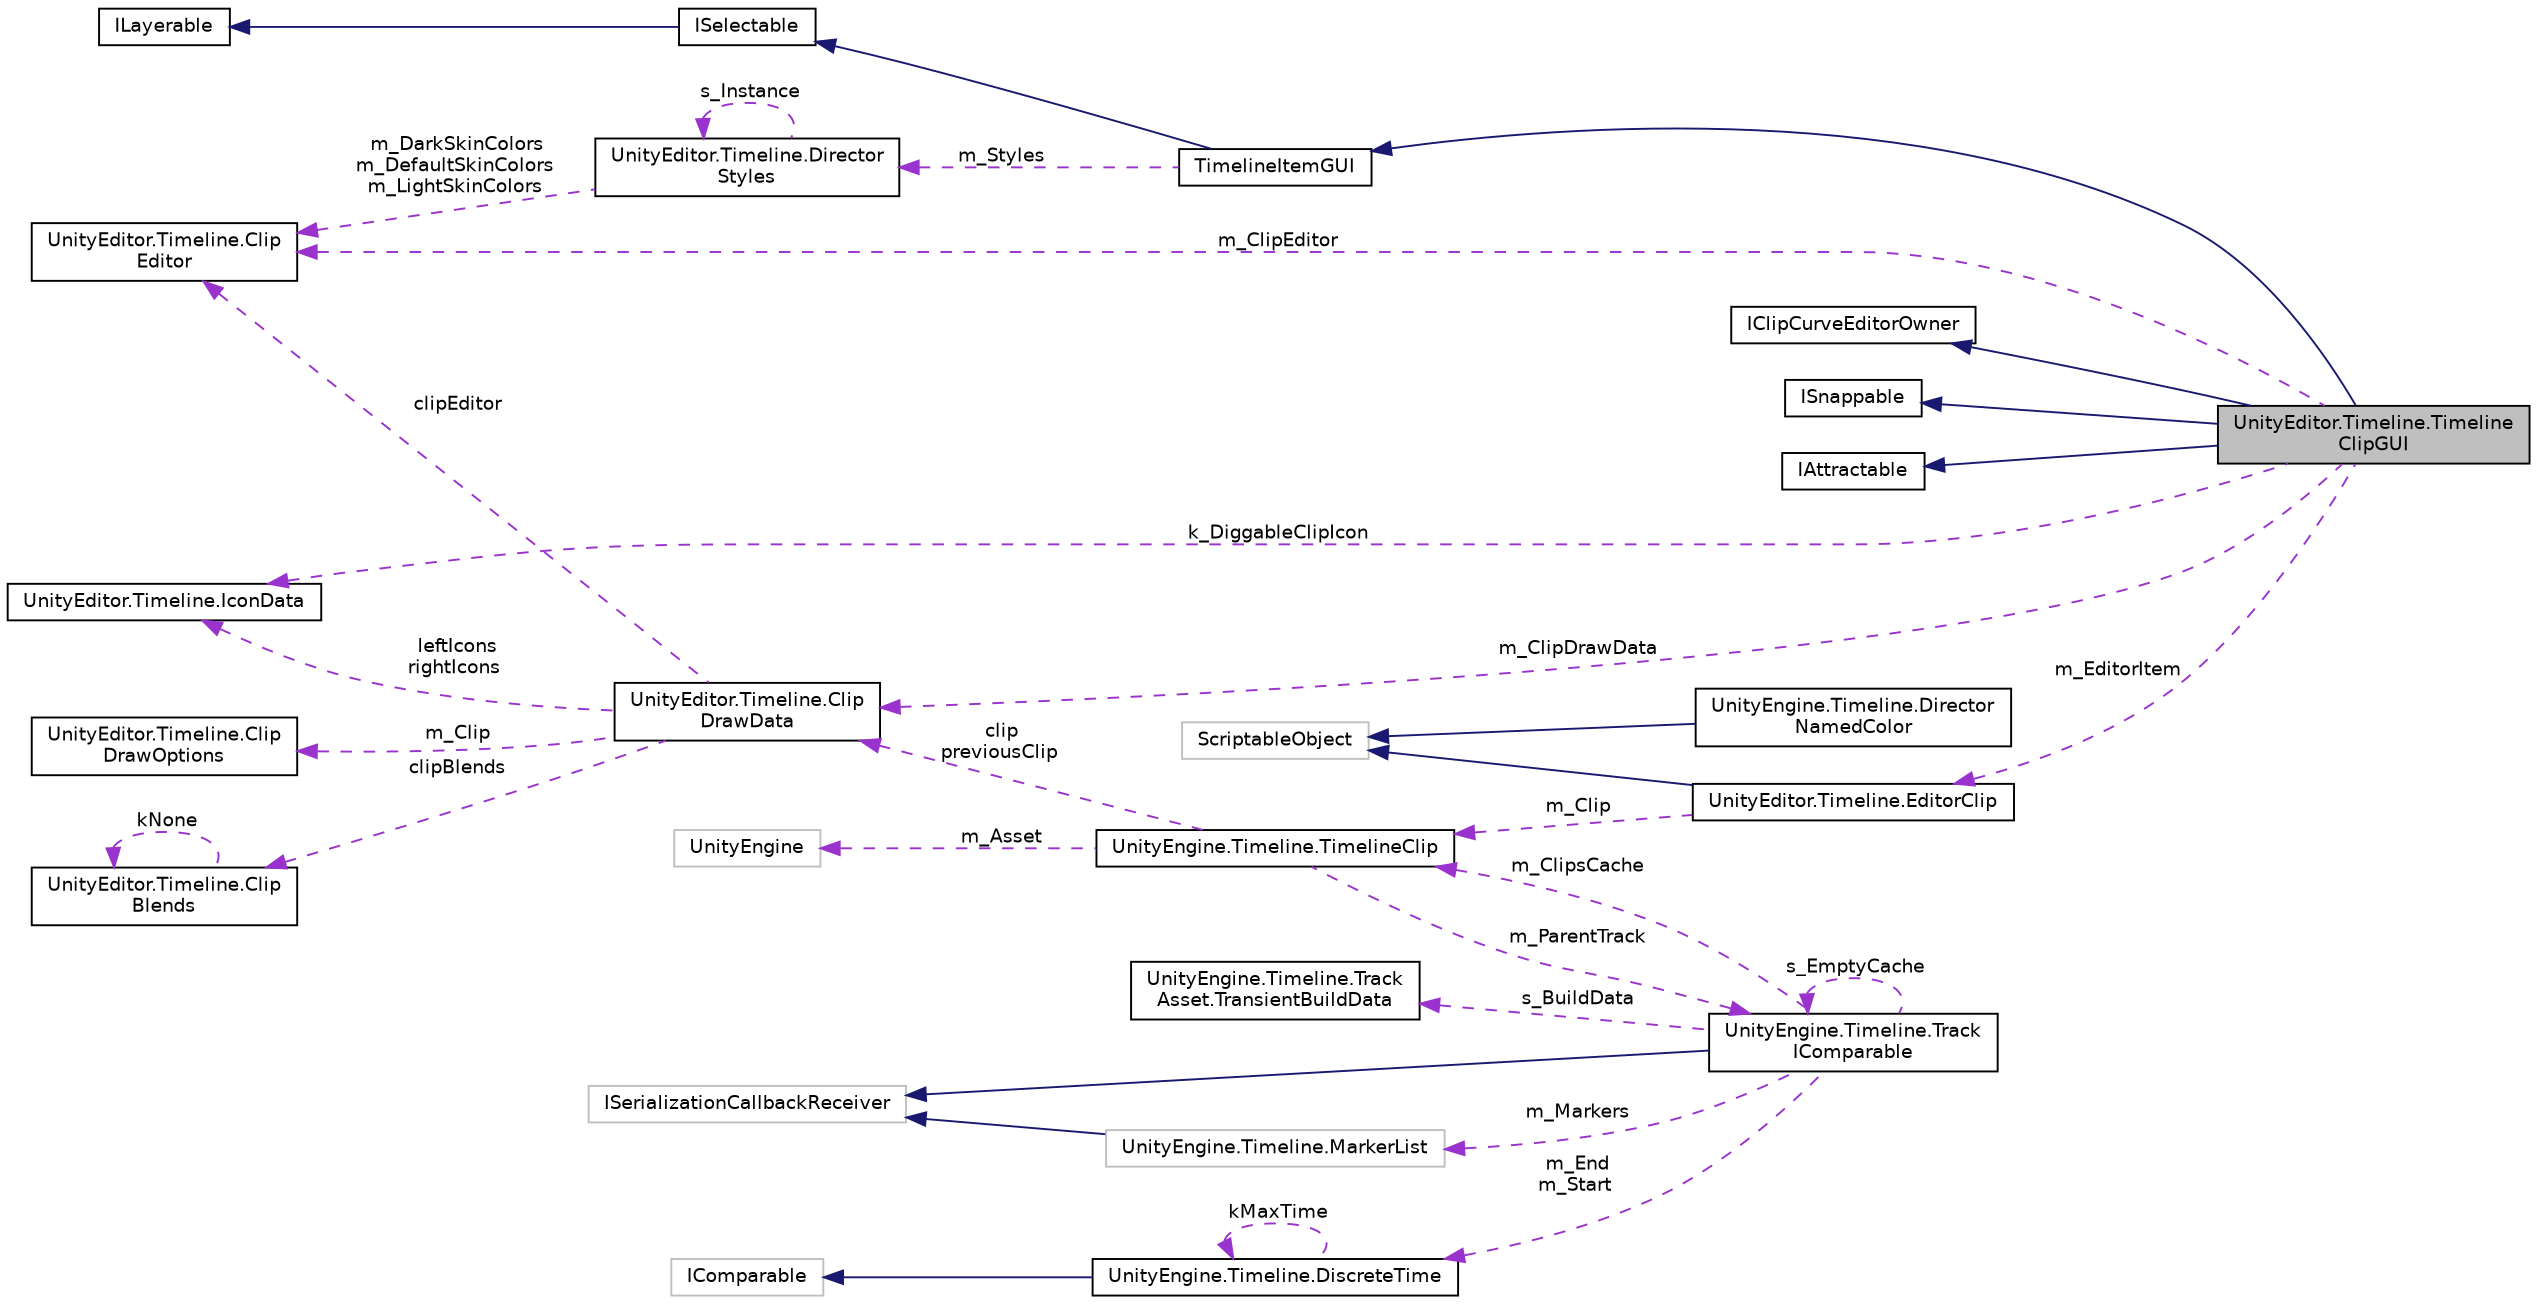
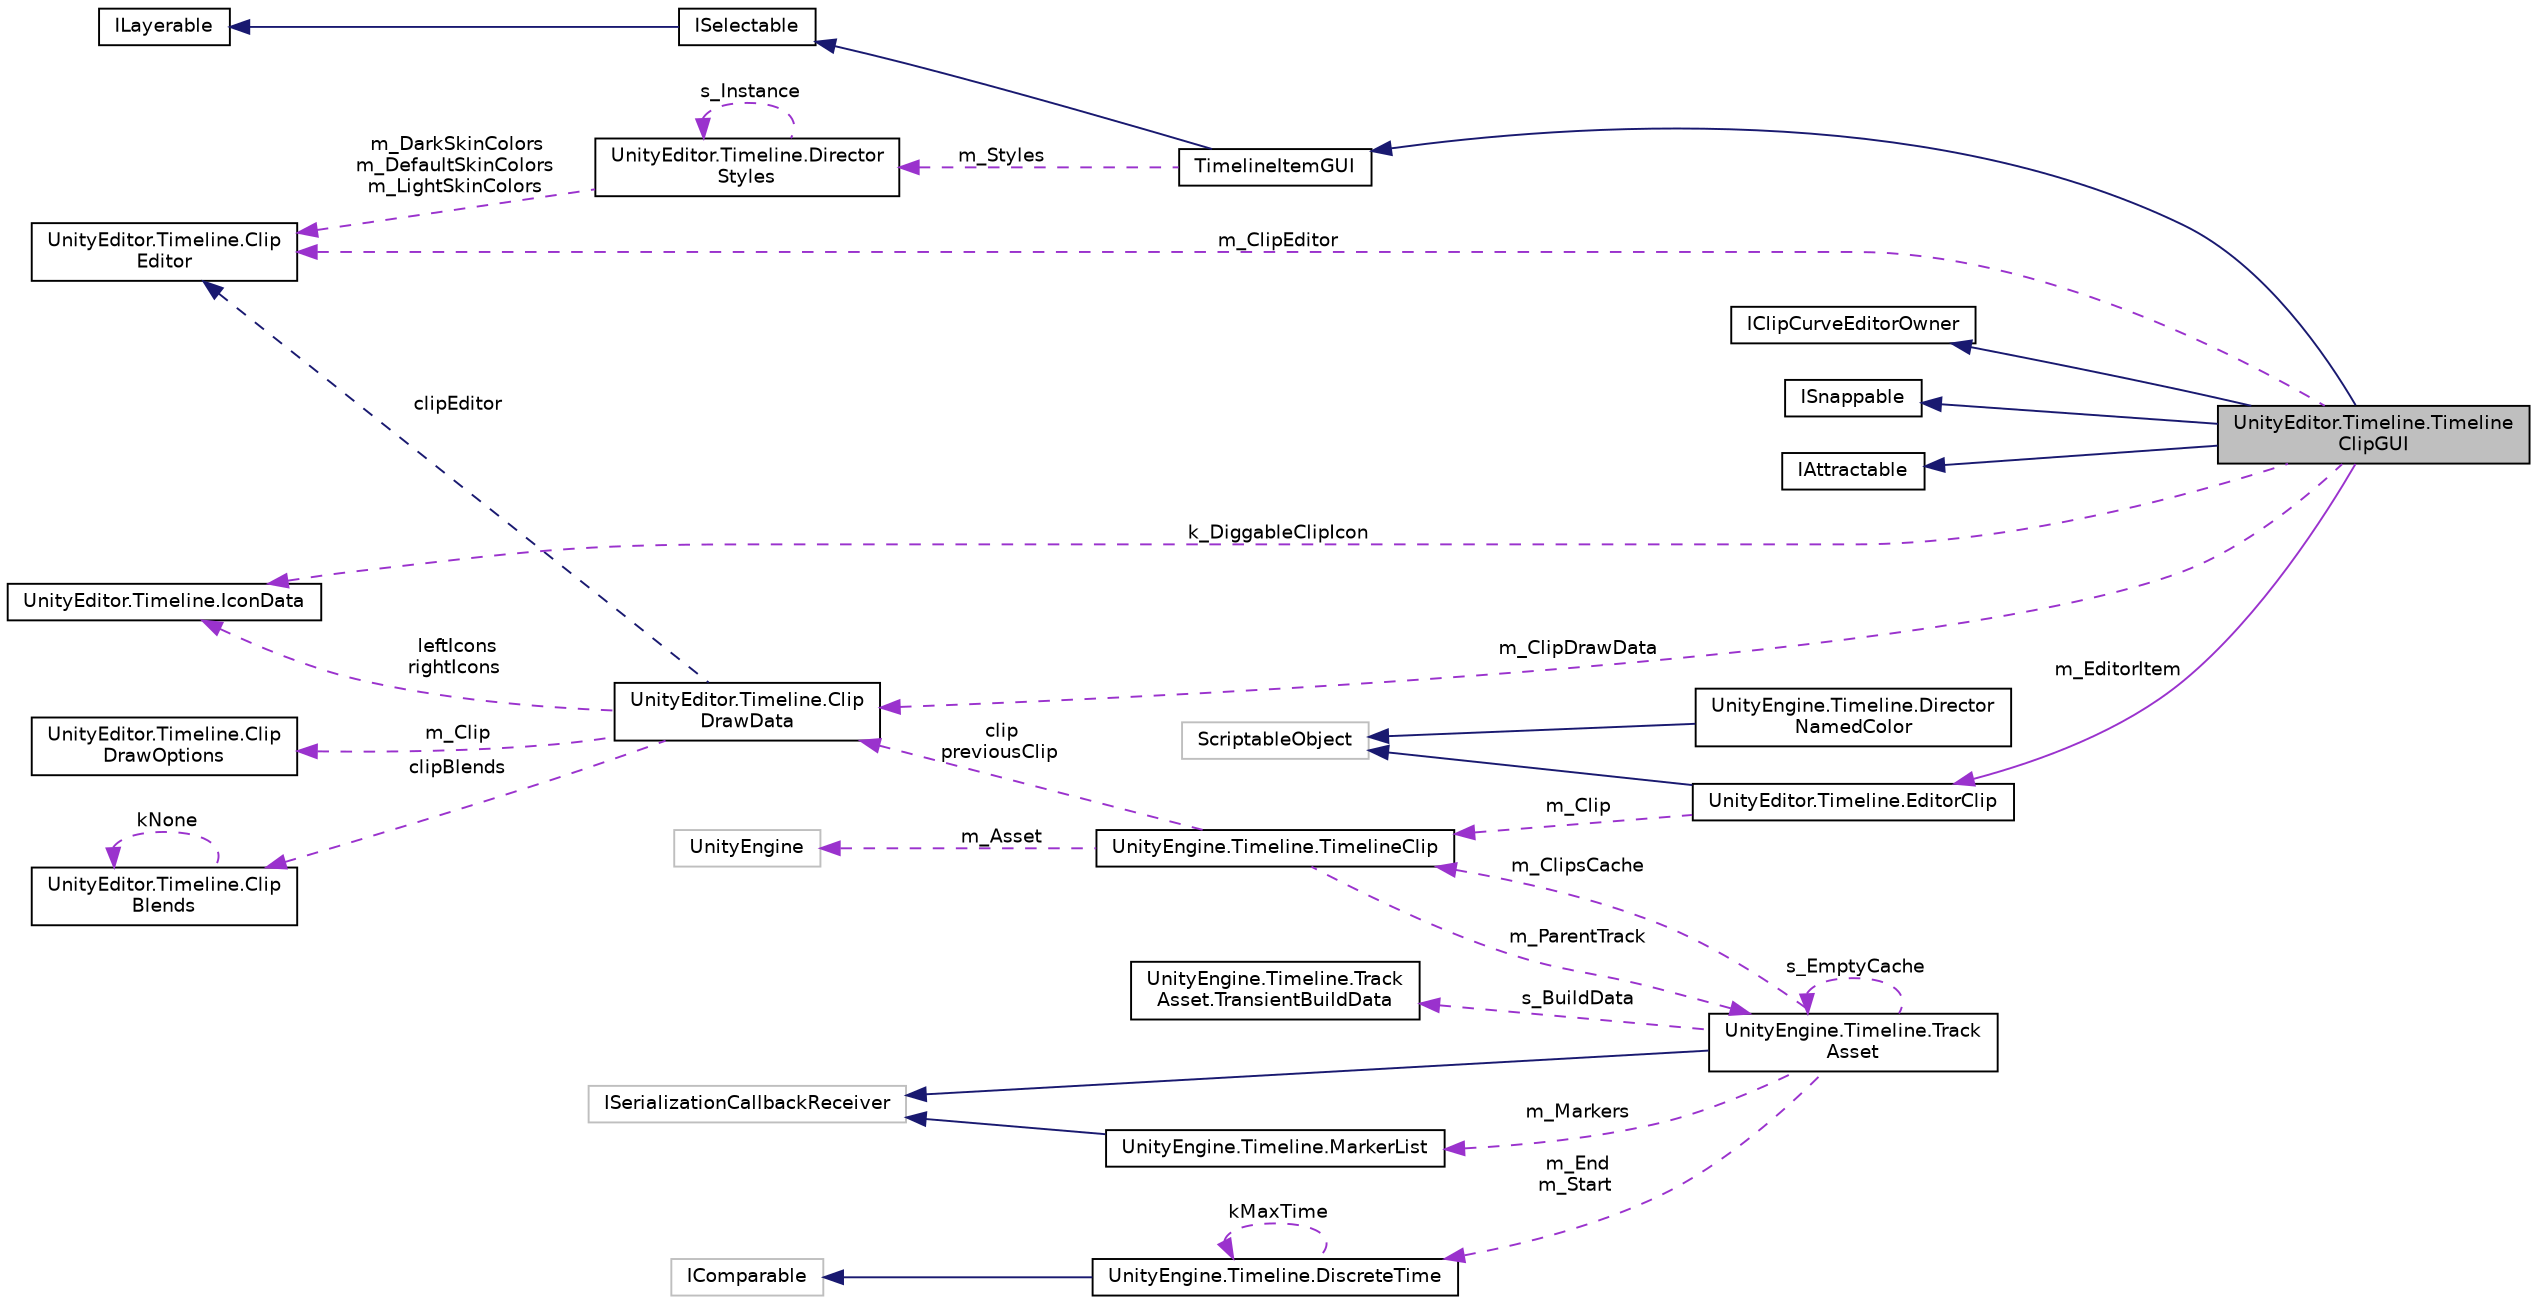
(464, 488) -> (464, 488)
(2200, 666) -> (2200, 666)
(1853, 1043) -> (1853, 1043)
(1275, 1148) -> (1275, 1148)
